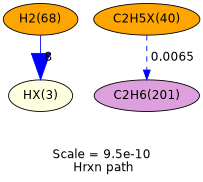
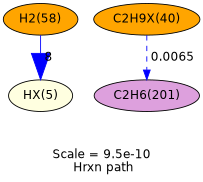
(41, 19) -> (41, 19)
(147, 19) -> (147, 19)
(41, 96) -> (41, 96)
